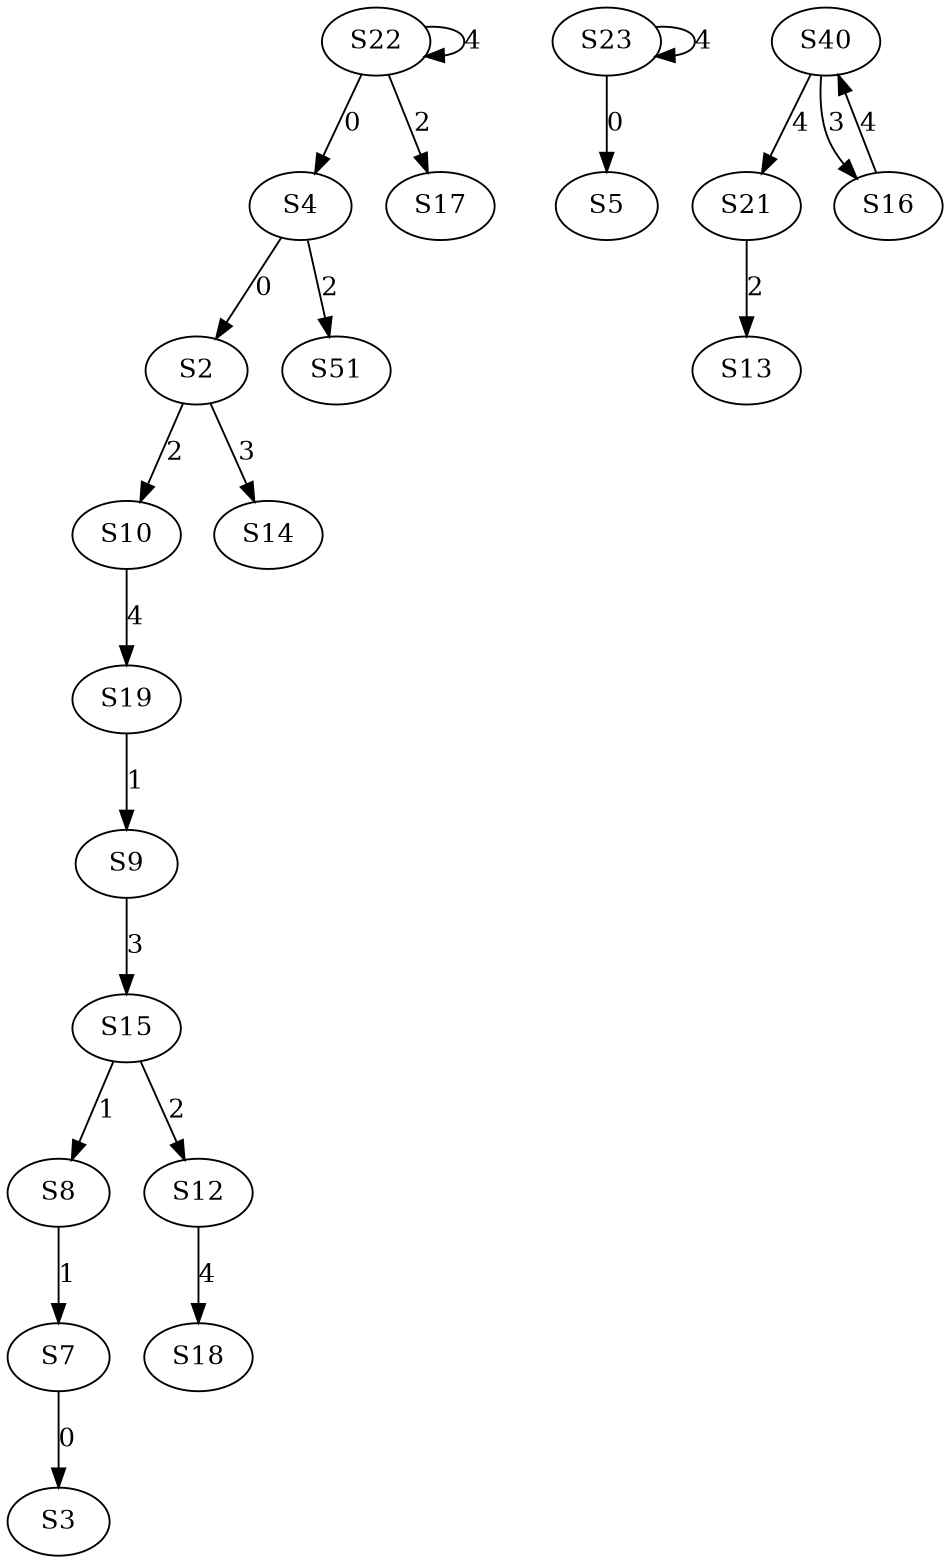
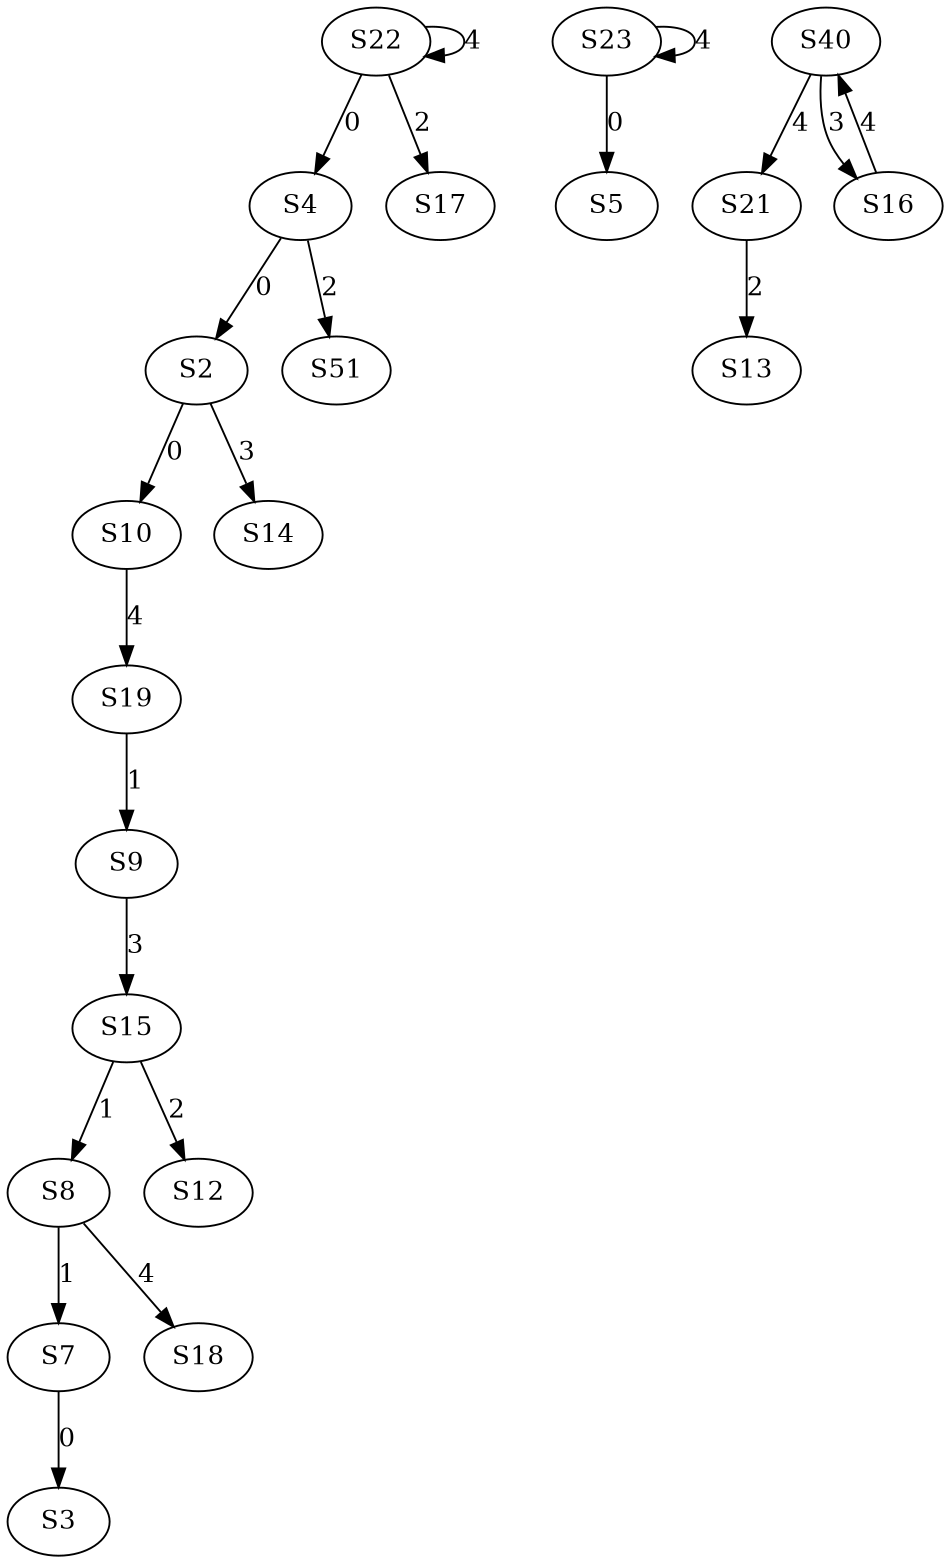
(176, 453) -> (176, 453)
(198, 1266) -> (122, 1268)
